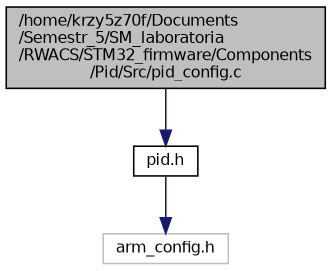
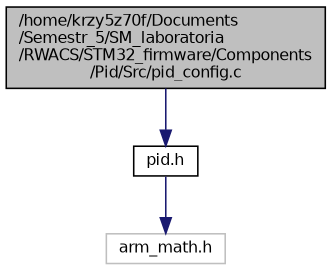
(166, 249) -> (166, 249)
